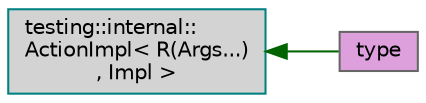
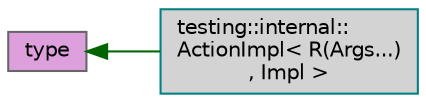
(313, 51) -> (134, 51)
